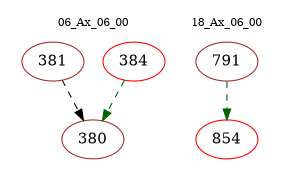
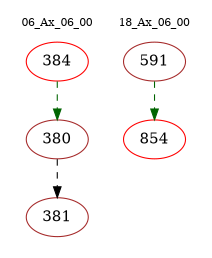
(227, 62) -> (155, 62)
(70, 95) -> (57, 173)
